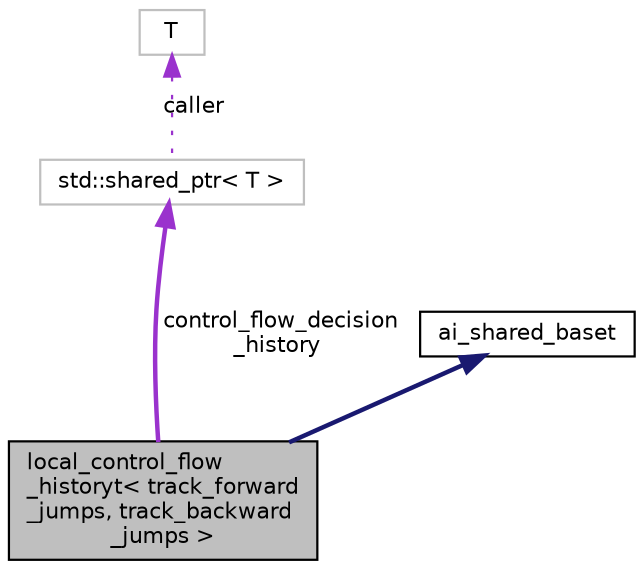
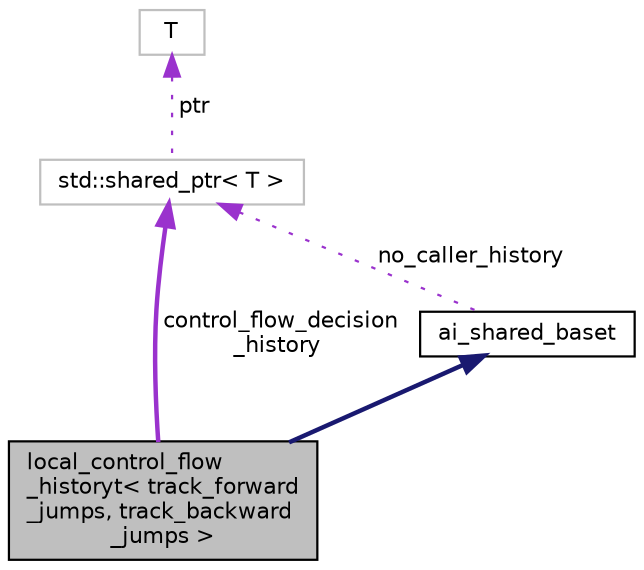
(191, 107) -> (191, 107)
none -> (360, 263)
